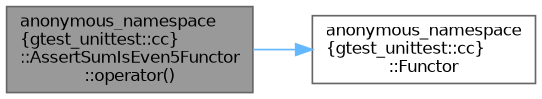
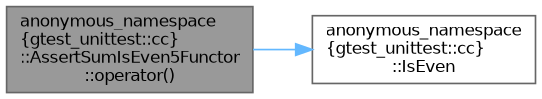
(424, 50) -> (424, 50)
